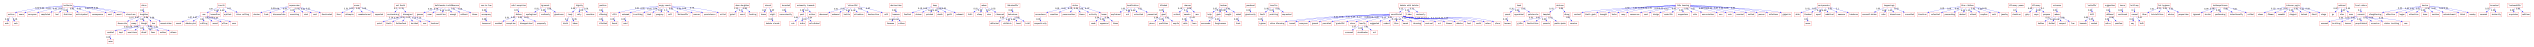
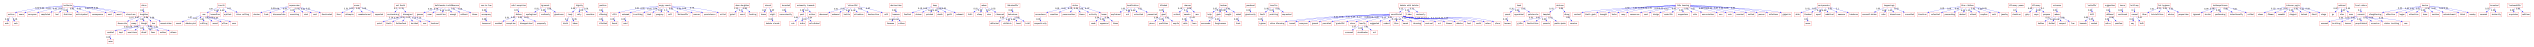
(197, 18) -> (197, 19)
